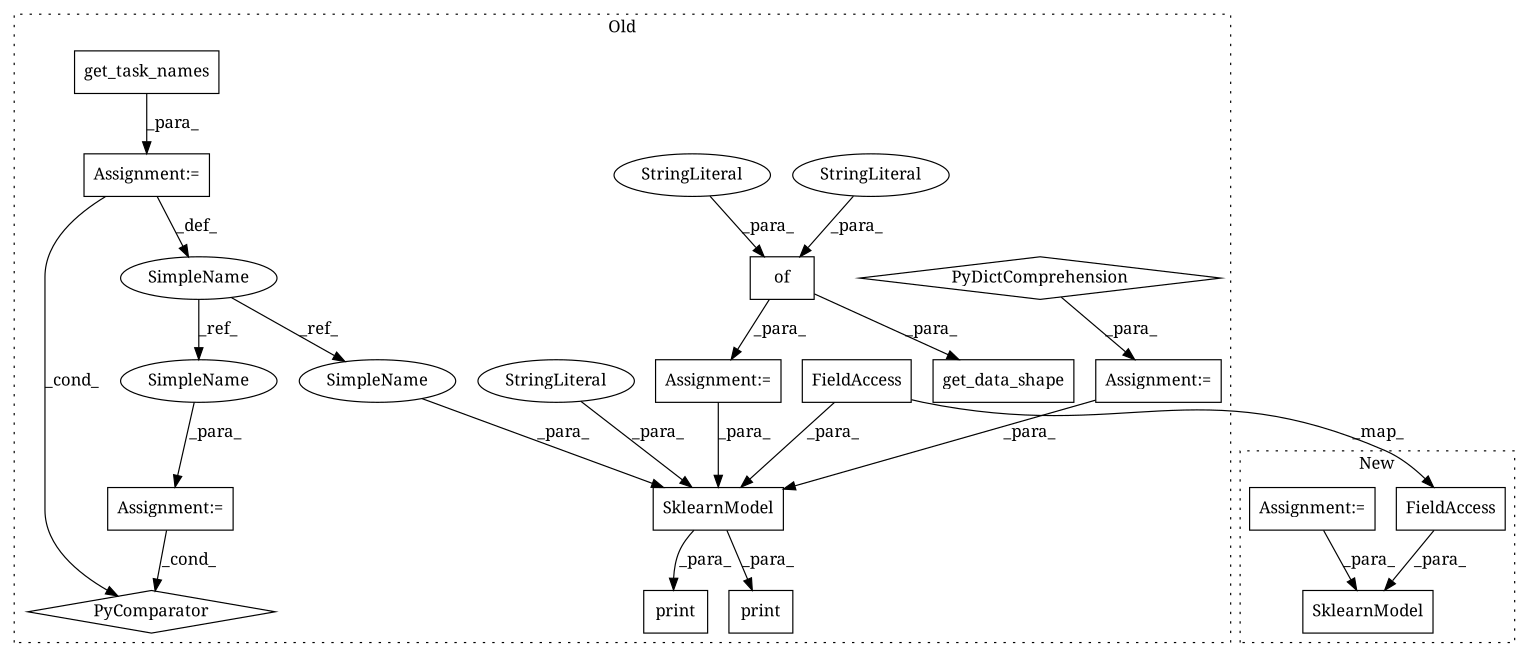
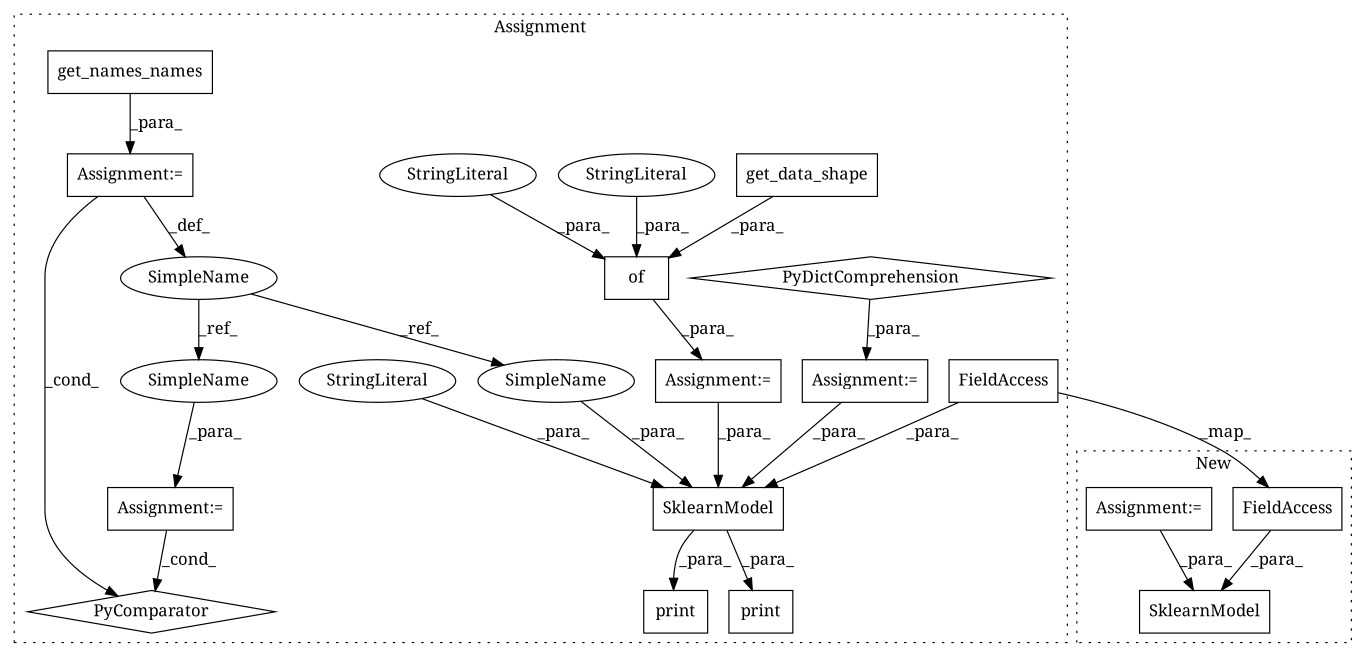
(622, 28) -> (541, 28)
(147, 72) -> (130, 72)
(881, 324) -> (726, 224)
